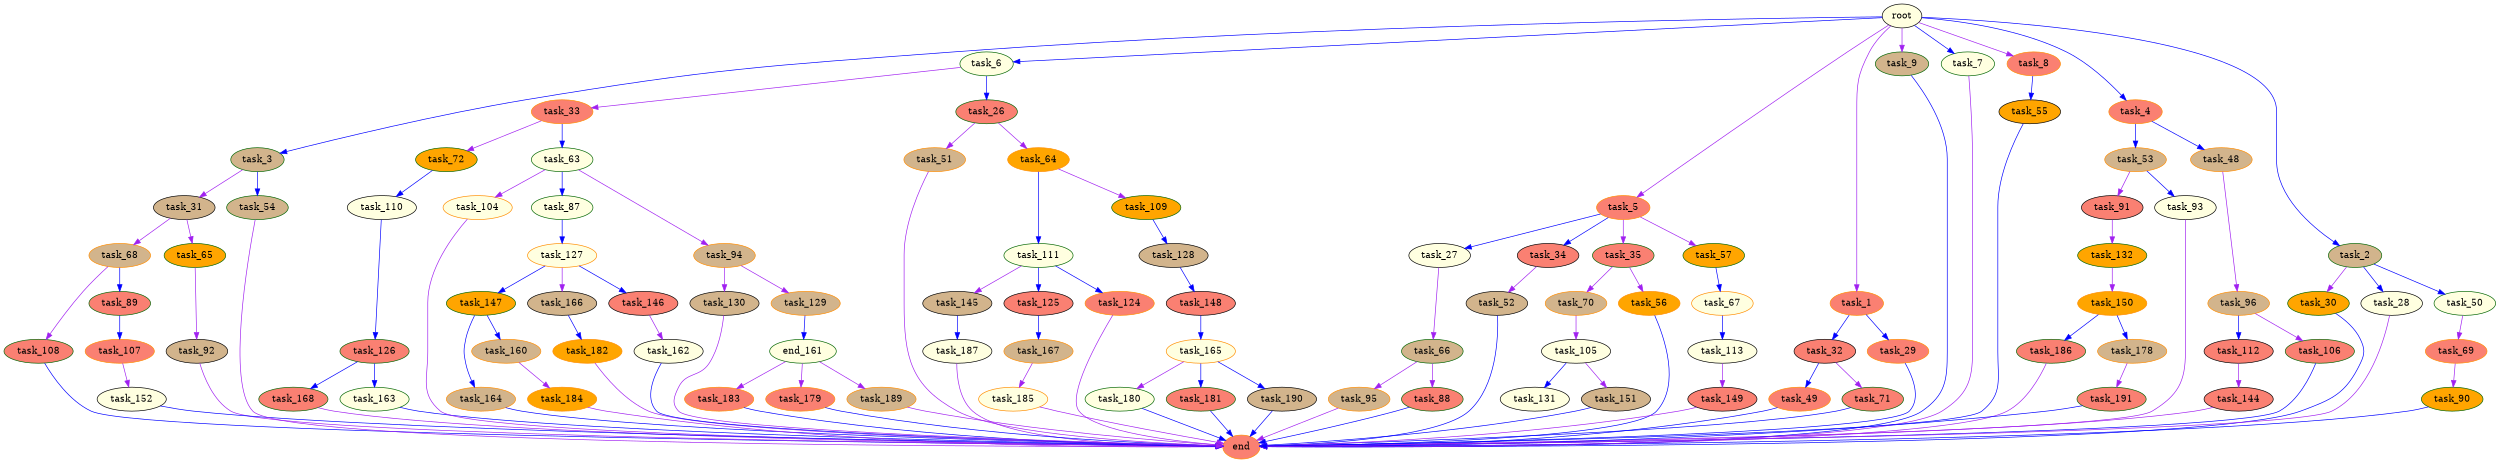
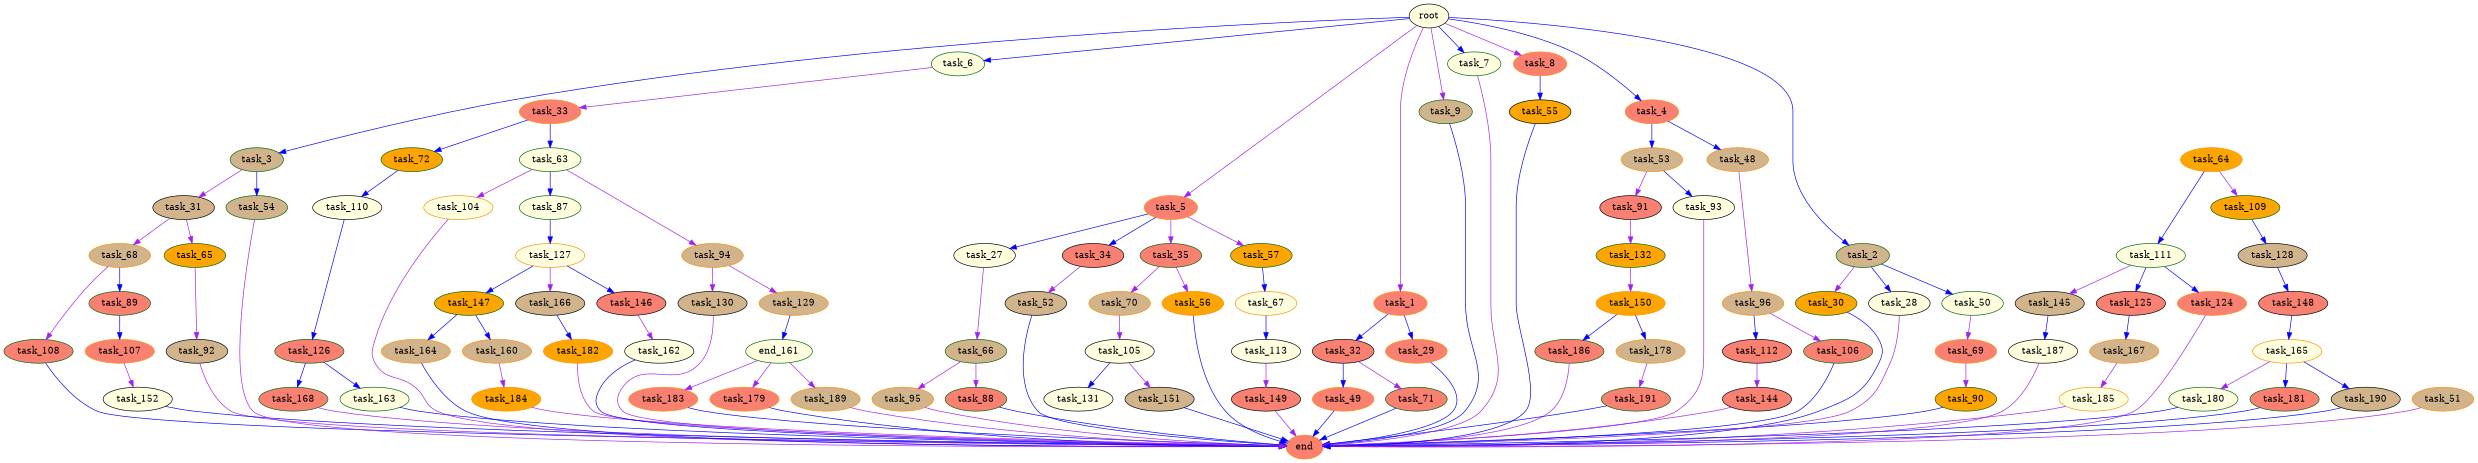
(987, 112) -> none
(507, 135) -> (484, 135)
